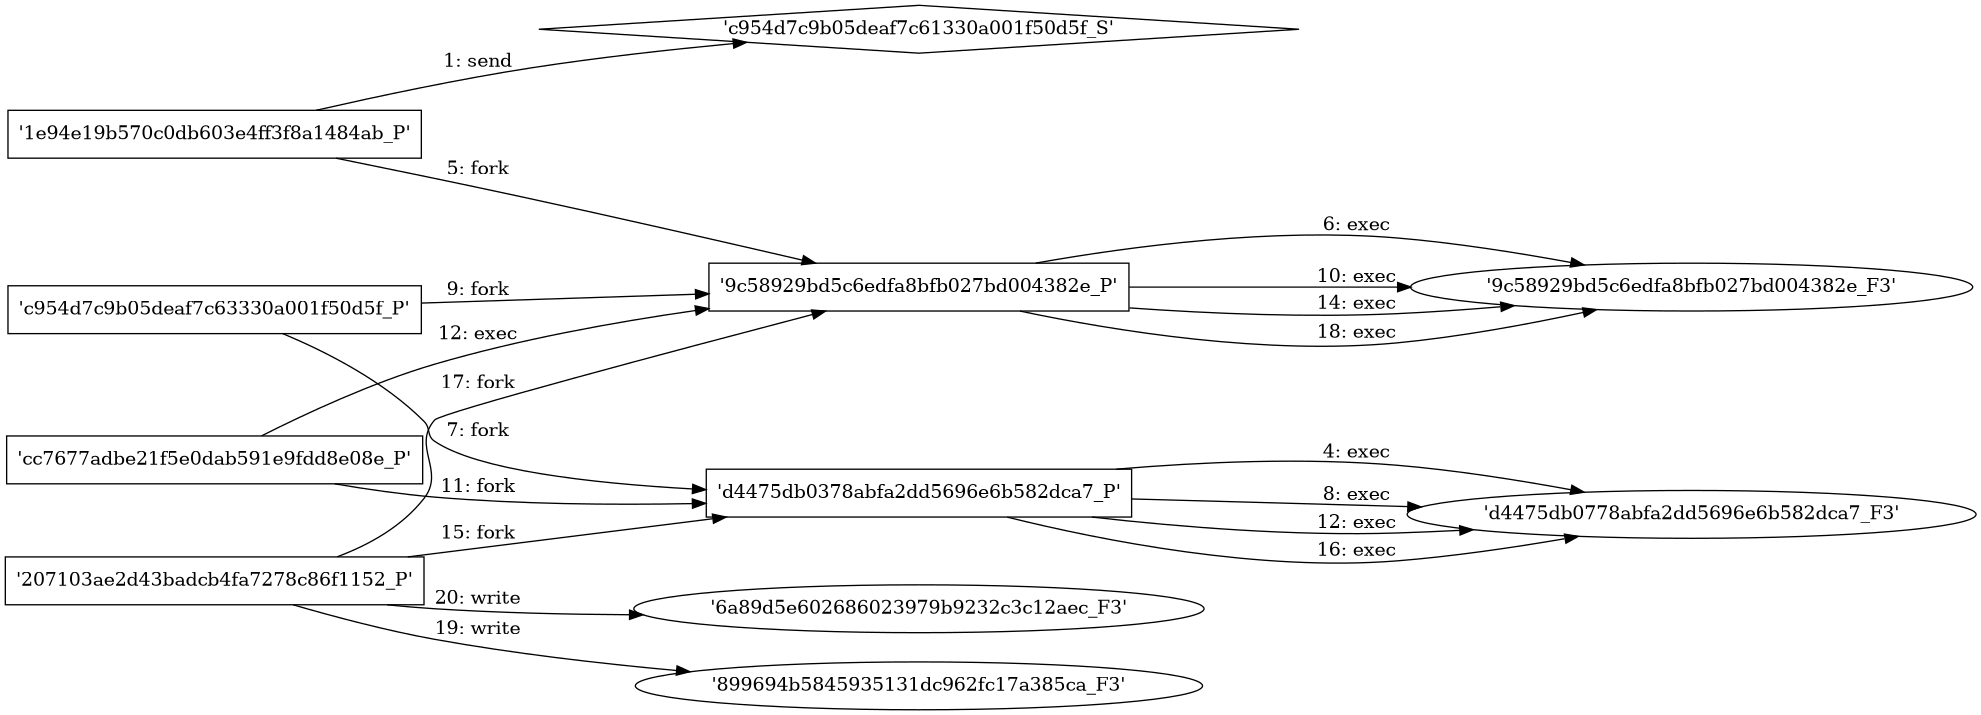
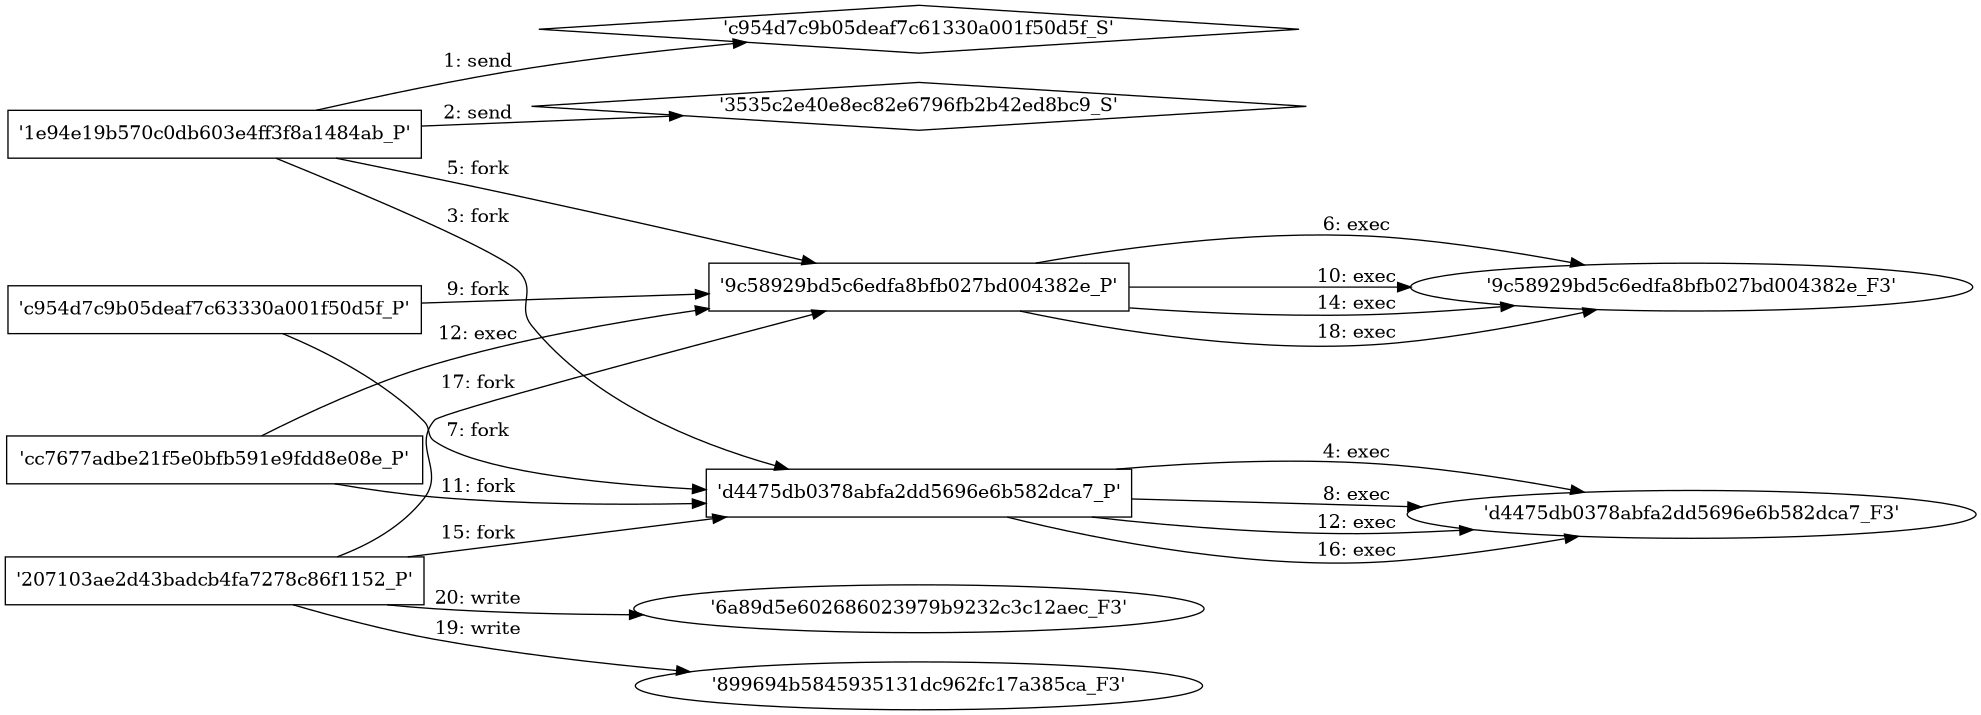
none -> (919, 106)
none -> (527, 291)
(215, 460) -> (215, 460)
(1692, 514) -> (1692, 514)
